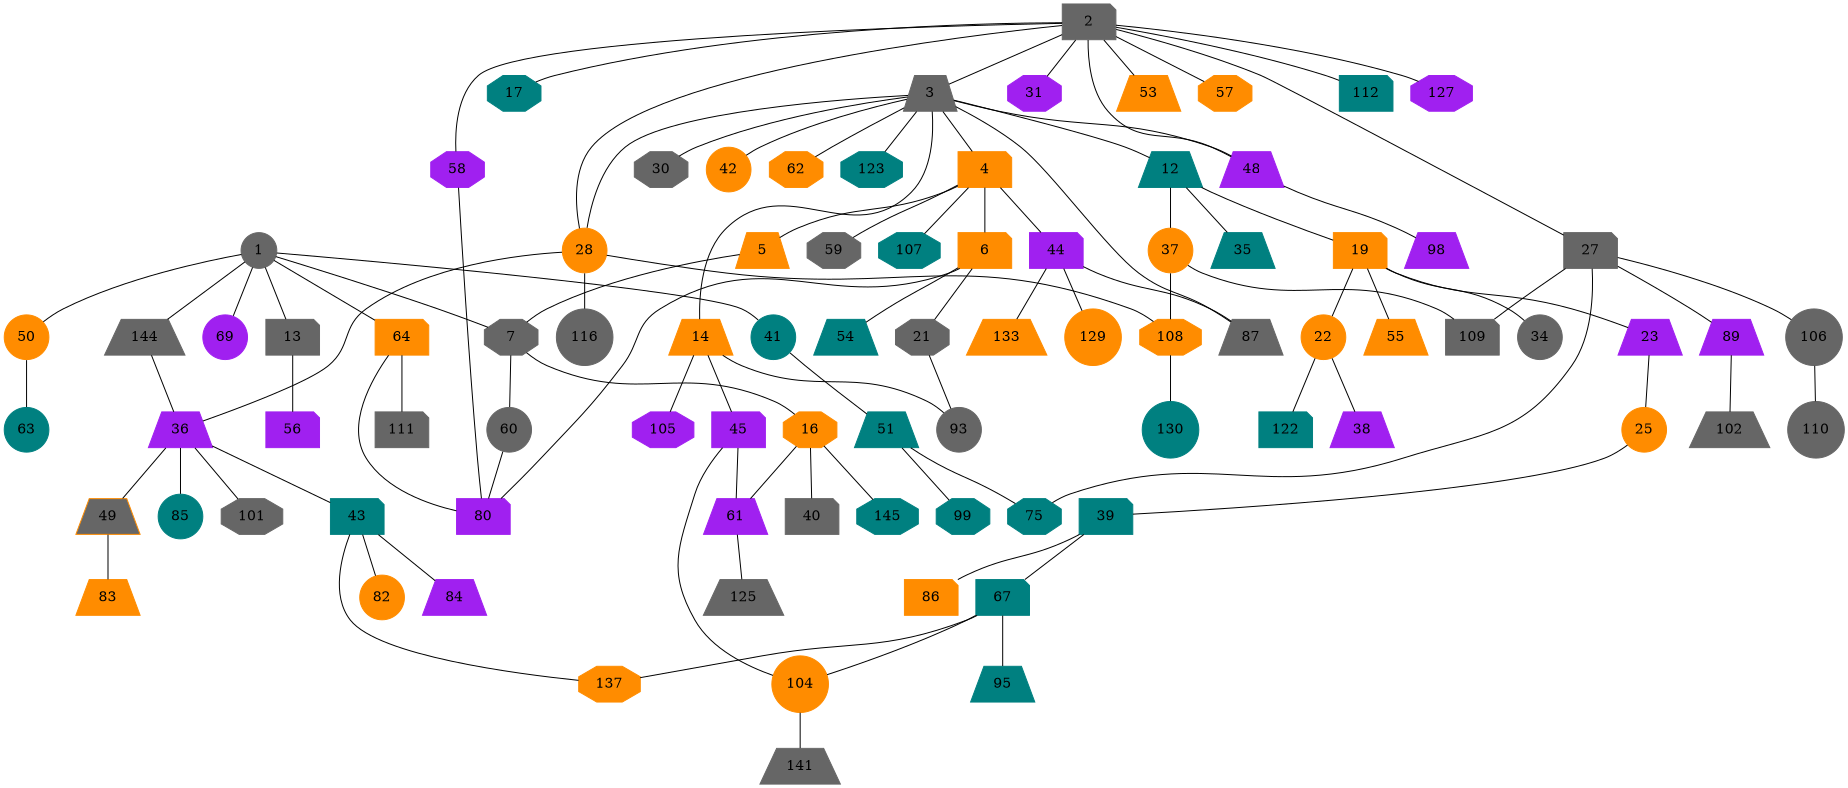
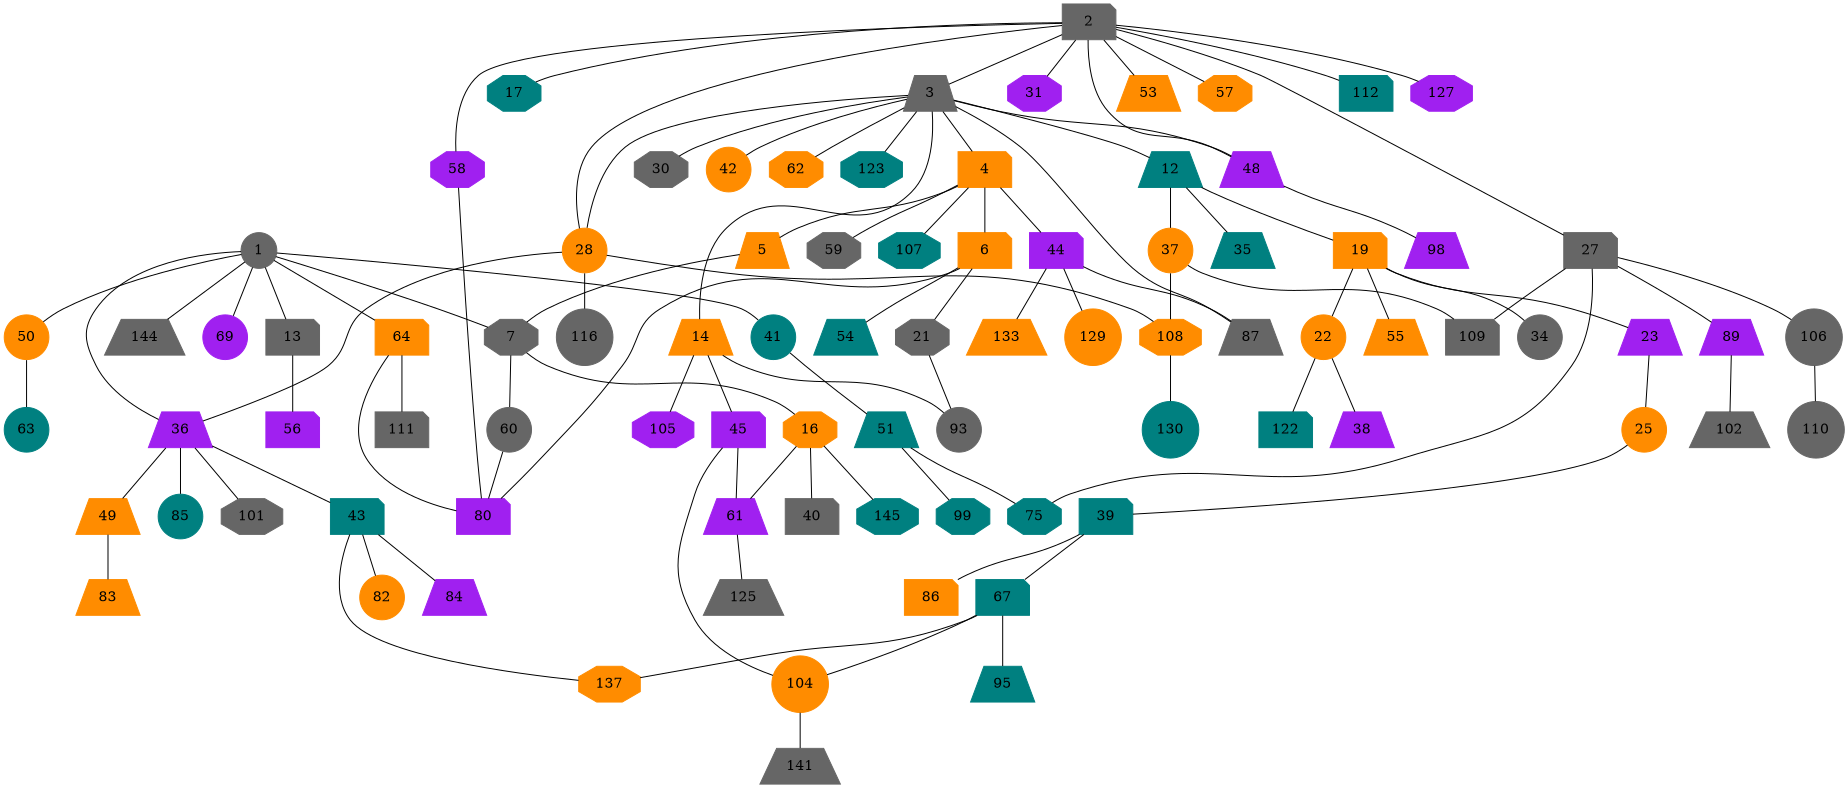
(163, 384) -> (102, 303)
(108, 517) -> (108, 517)
